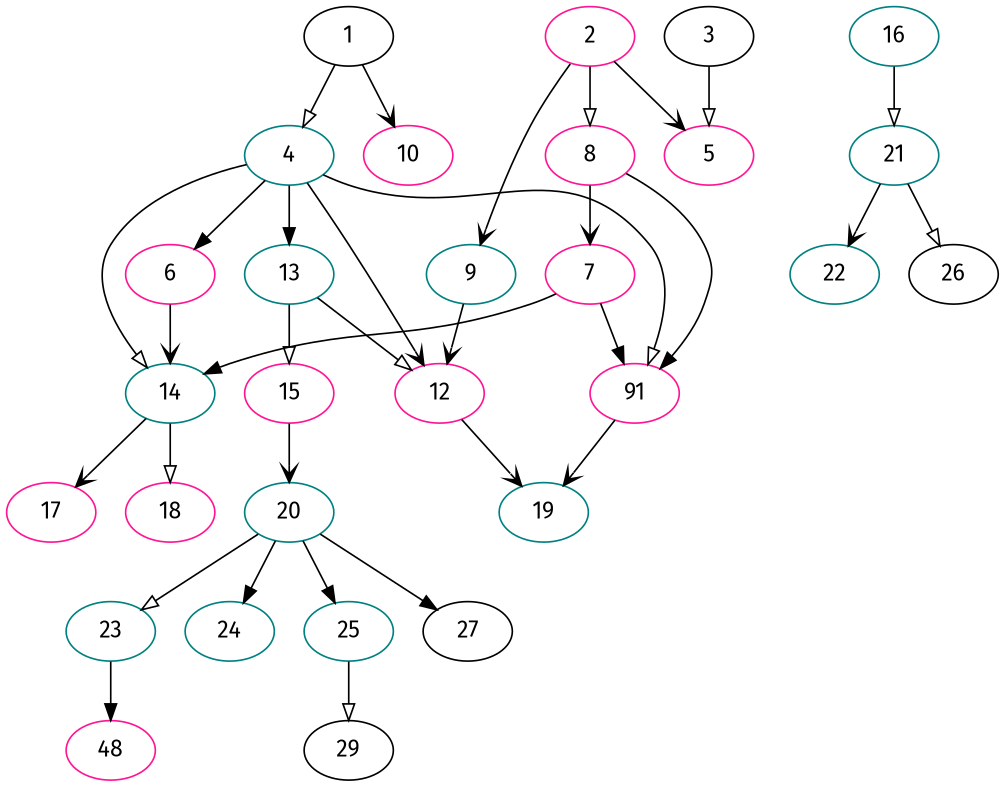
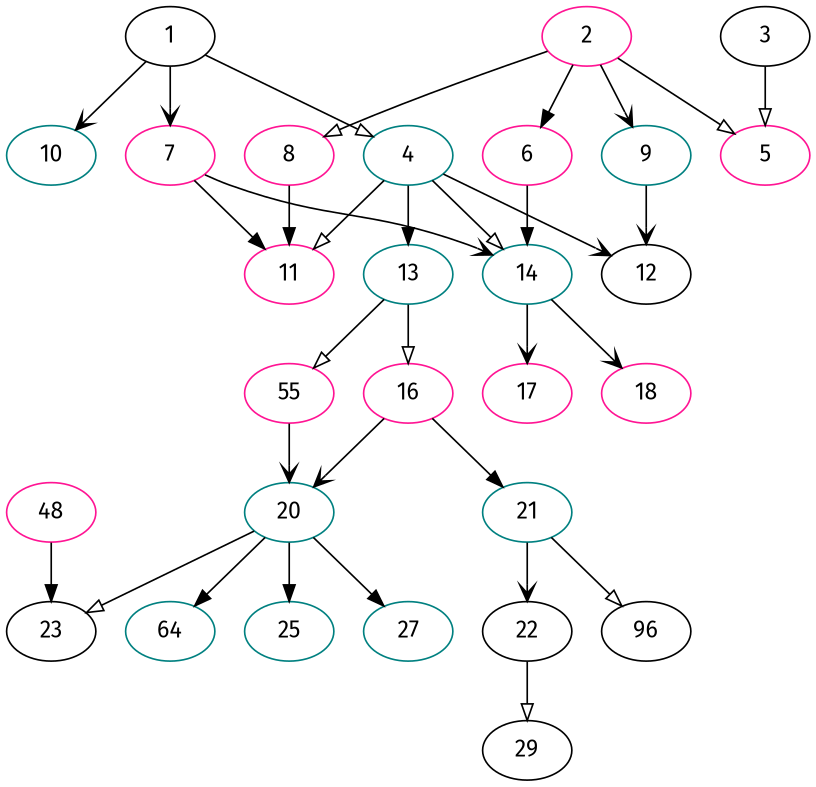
(894, 36) -> (408, 393)
(894, 88) -> (462, 447)
(643, 90) -> (669, 91)
(408, 155) -> (51, 155)
(236, 209) -> (561, 88)
(590, 211) -> (170, 88)
(835, 274) -> (527, 631)
(954, 274) -> (646, 631)
(170, 326) -> (527, 204)
(354, 326) -> (408, 326)
(389, 333) -> (333, 212)
(289, 393) -> (289, 393)
(440, 393) -> (646, 274)
(635, 393) -> (289, 274)
(170, 445) -> (581, 328)
none -> (355, 447)
(544, 512) -> none
(111, 631) -> (51, 631)
(230, 631) -> (170, 631)
(468, 631) -> (408, 631)
(111, 683) -> (51, 564)
(349, 683) -> (527, 683)
